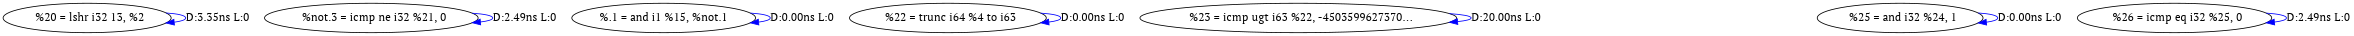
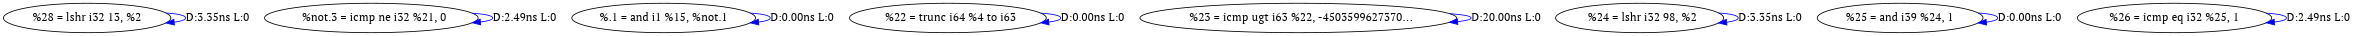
(87, 18) -> (87, 18)
none -> (1640, 18)
(1900, 18) -> (1900, 18)
(2175, 18) -> (2175, 18)
